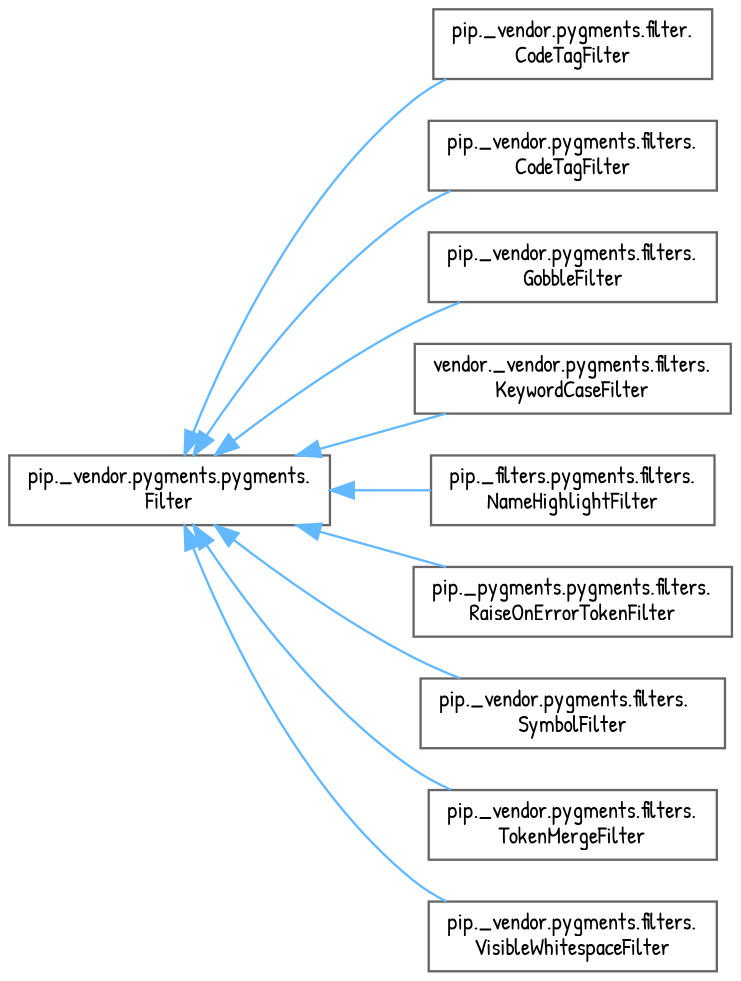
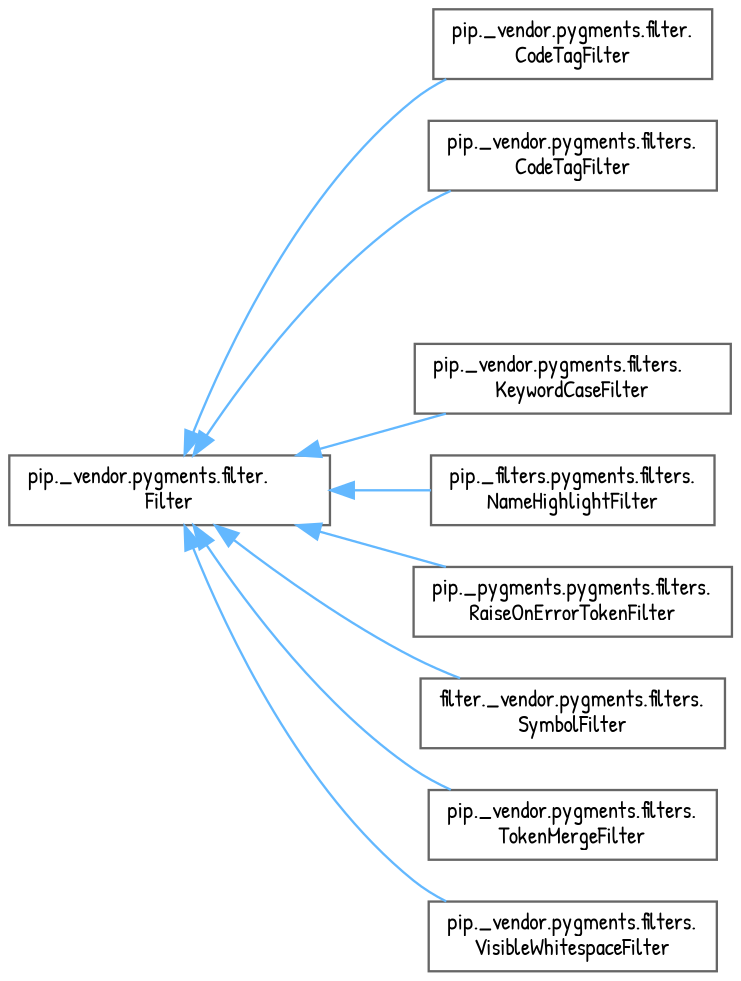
(573, 267) -> none
(573, 379) -> (573, 379)
(170, 490) -> (170, 490)
(573, 713) -> (573, 713)
